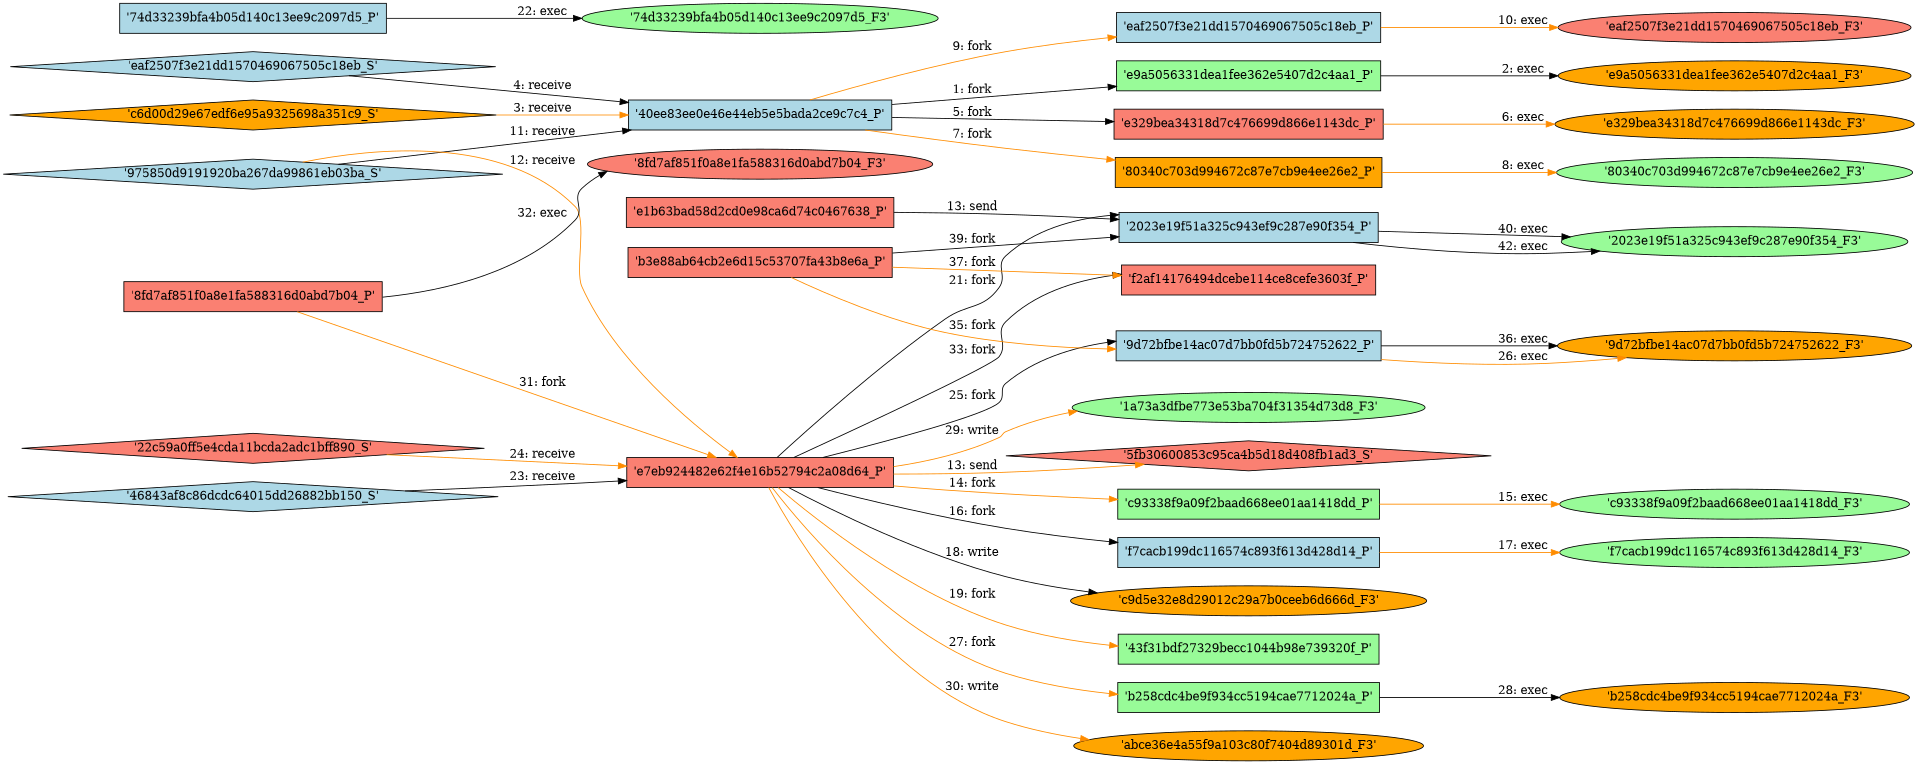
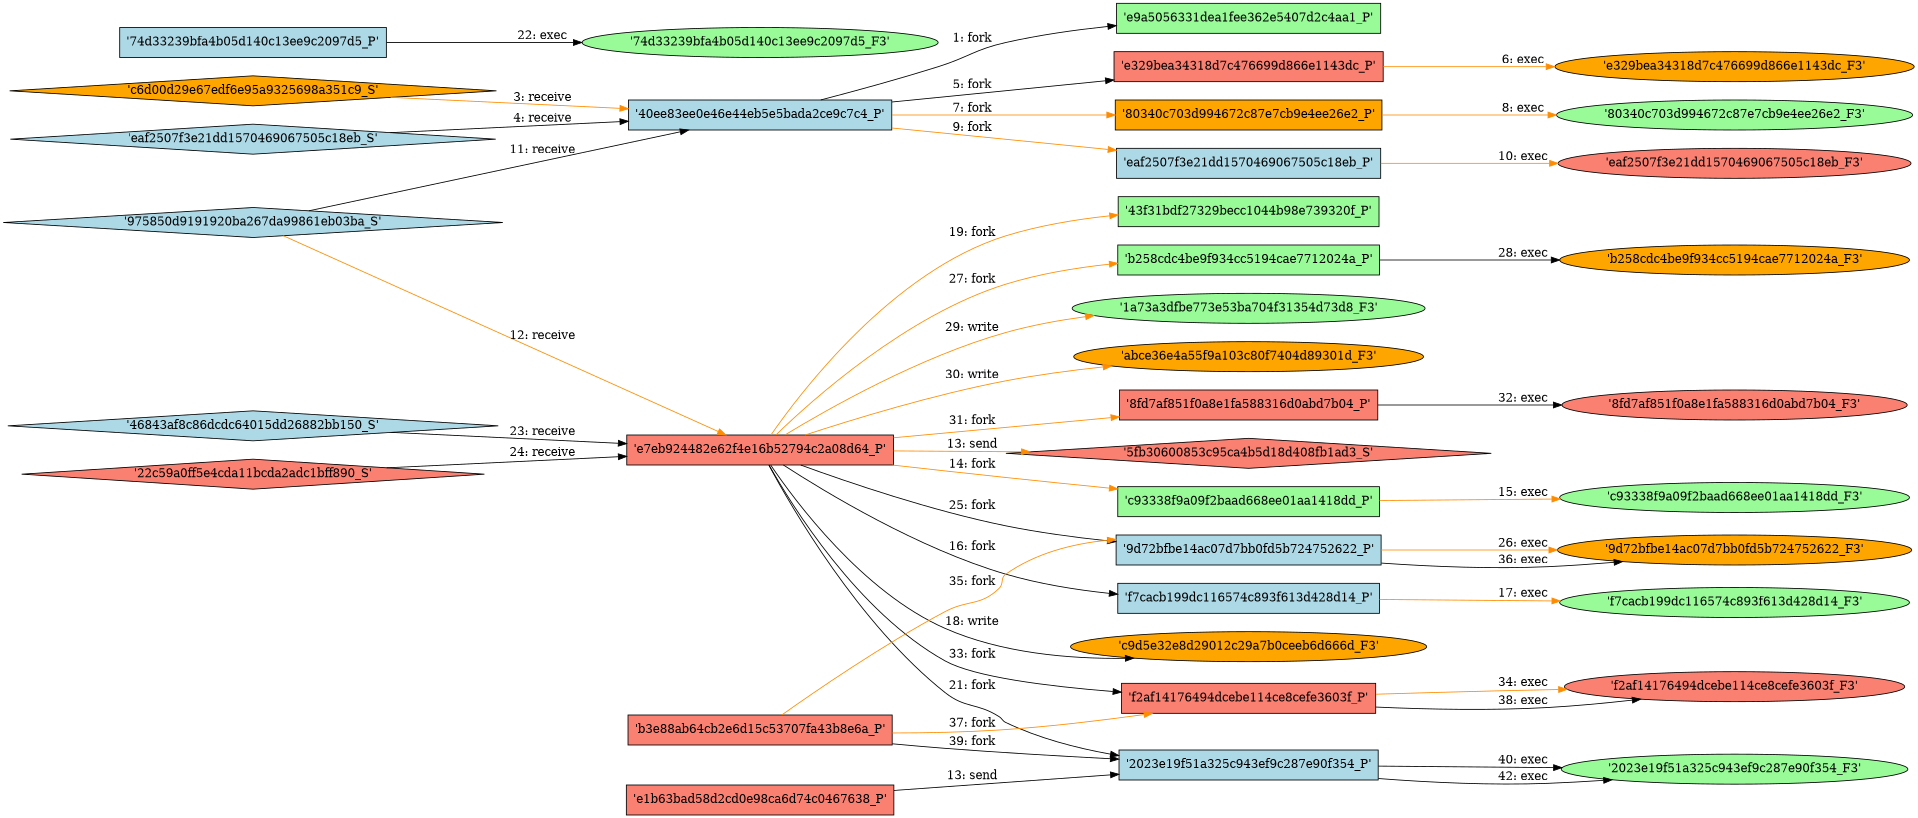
(1735, 76) -> none
(503, 383) -> (1002, 428)
(502, 460) -> (502, 462)
none -> (1735, 687)
